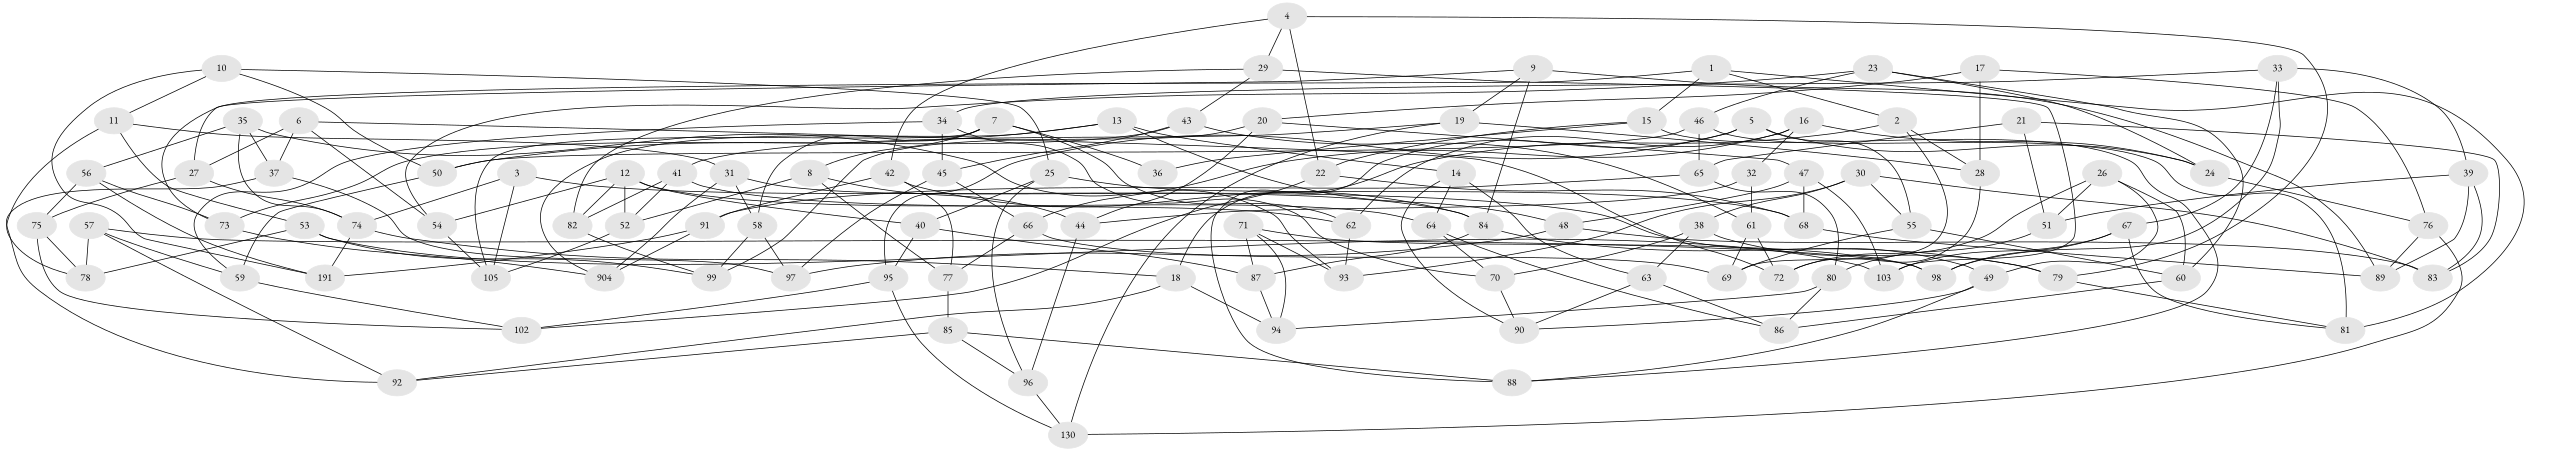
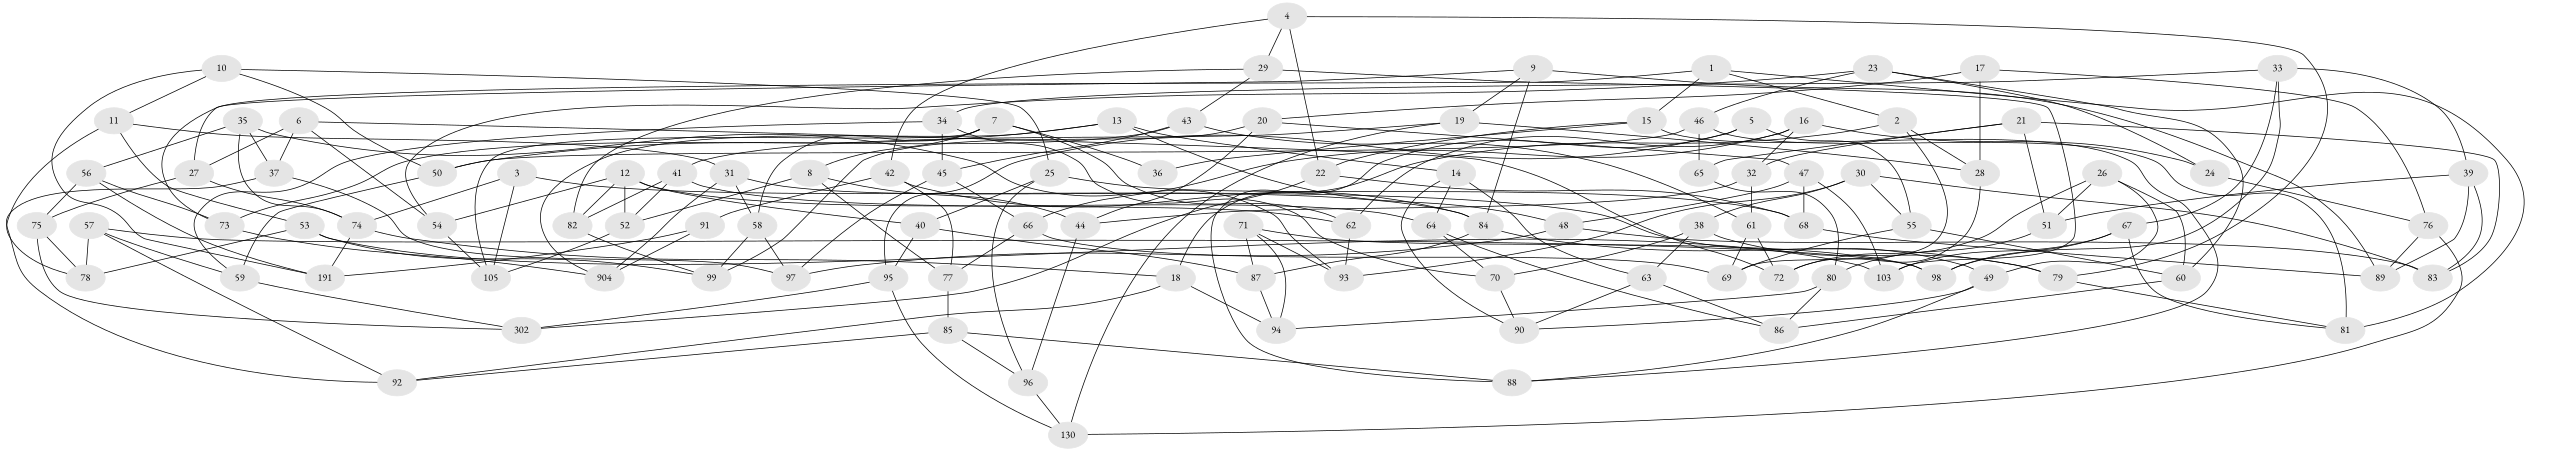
none -> (1883, 140)
(1969, 149) -> none
(1078, 188) -> none
(522, 330) -> (522, 330)
